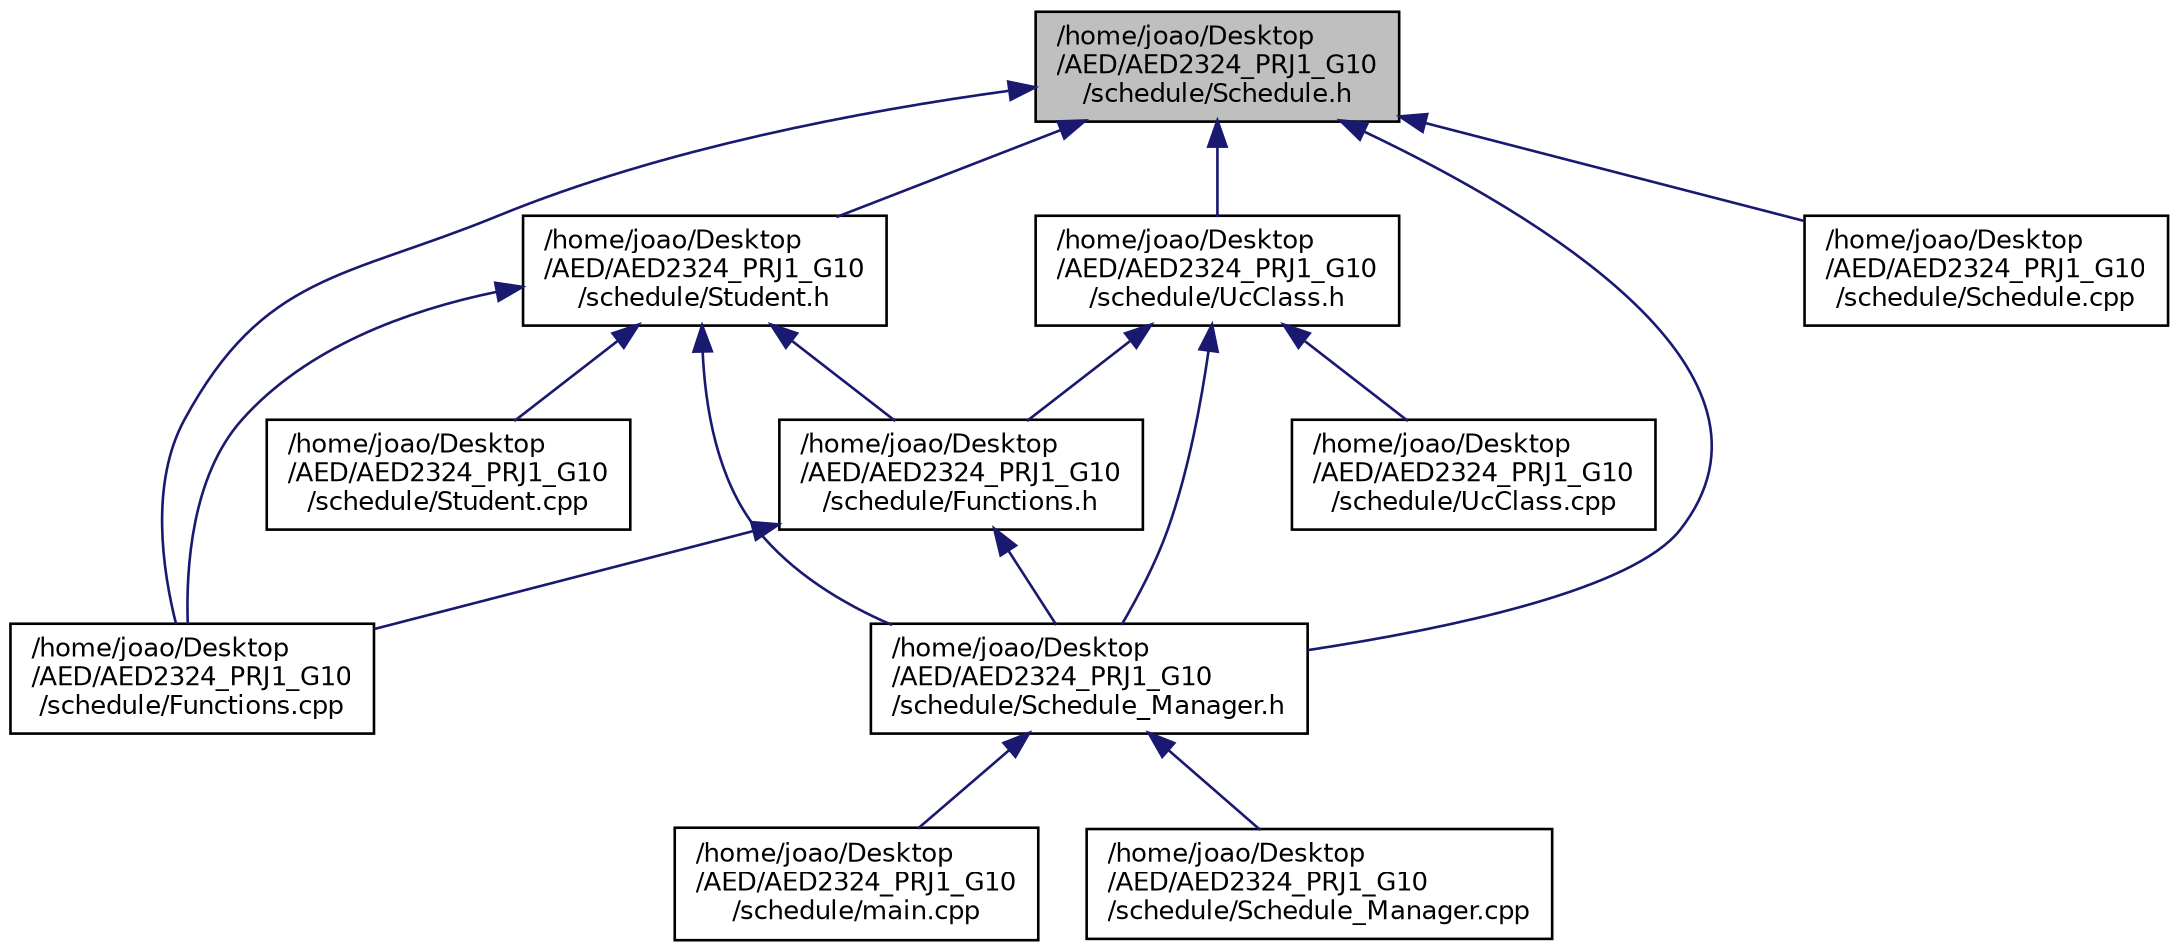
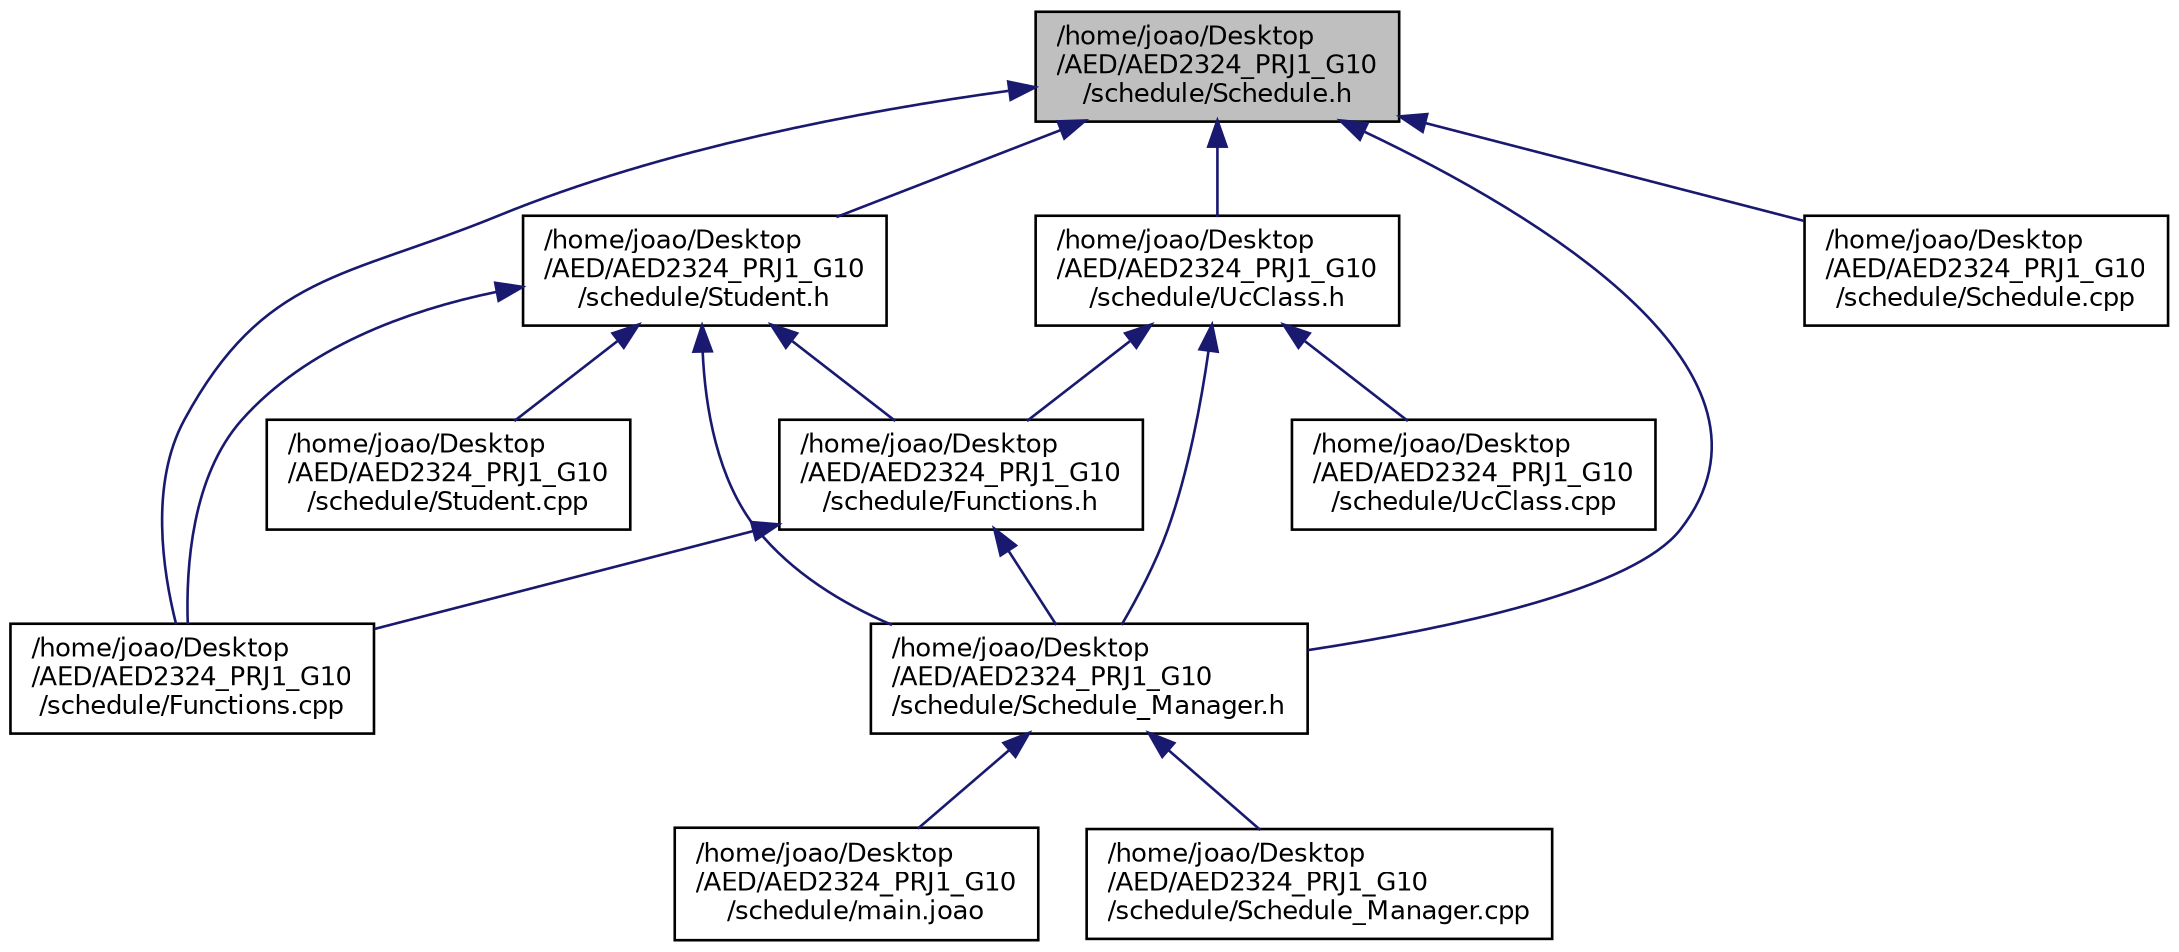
(857, 884) -> (857, 884)
